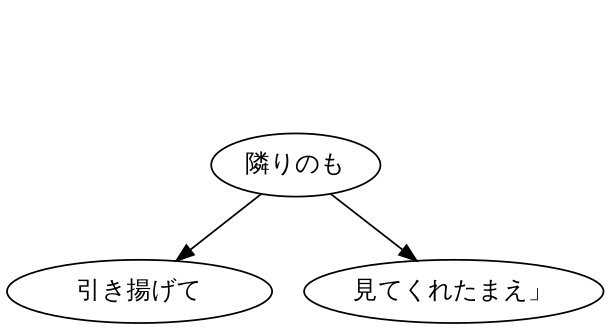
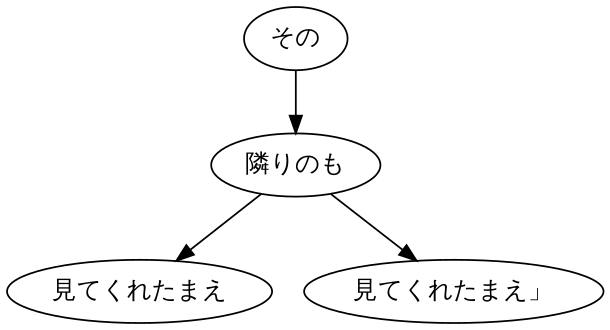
none -> (296, 39)
(140, 291) -> (140, 291)
